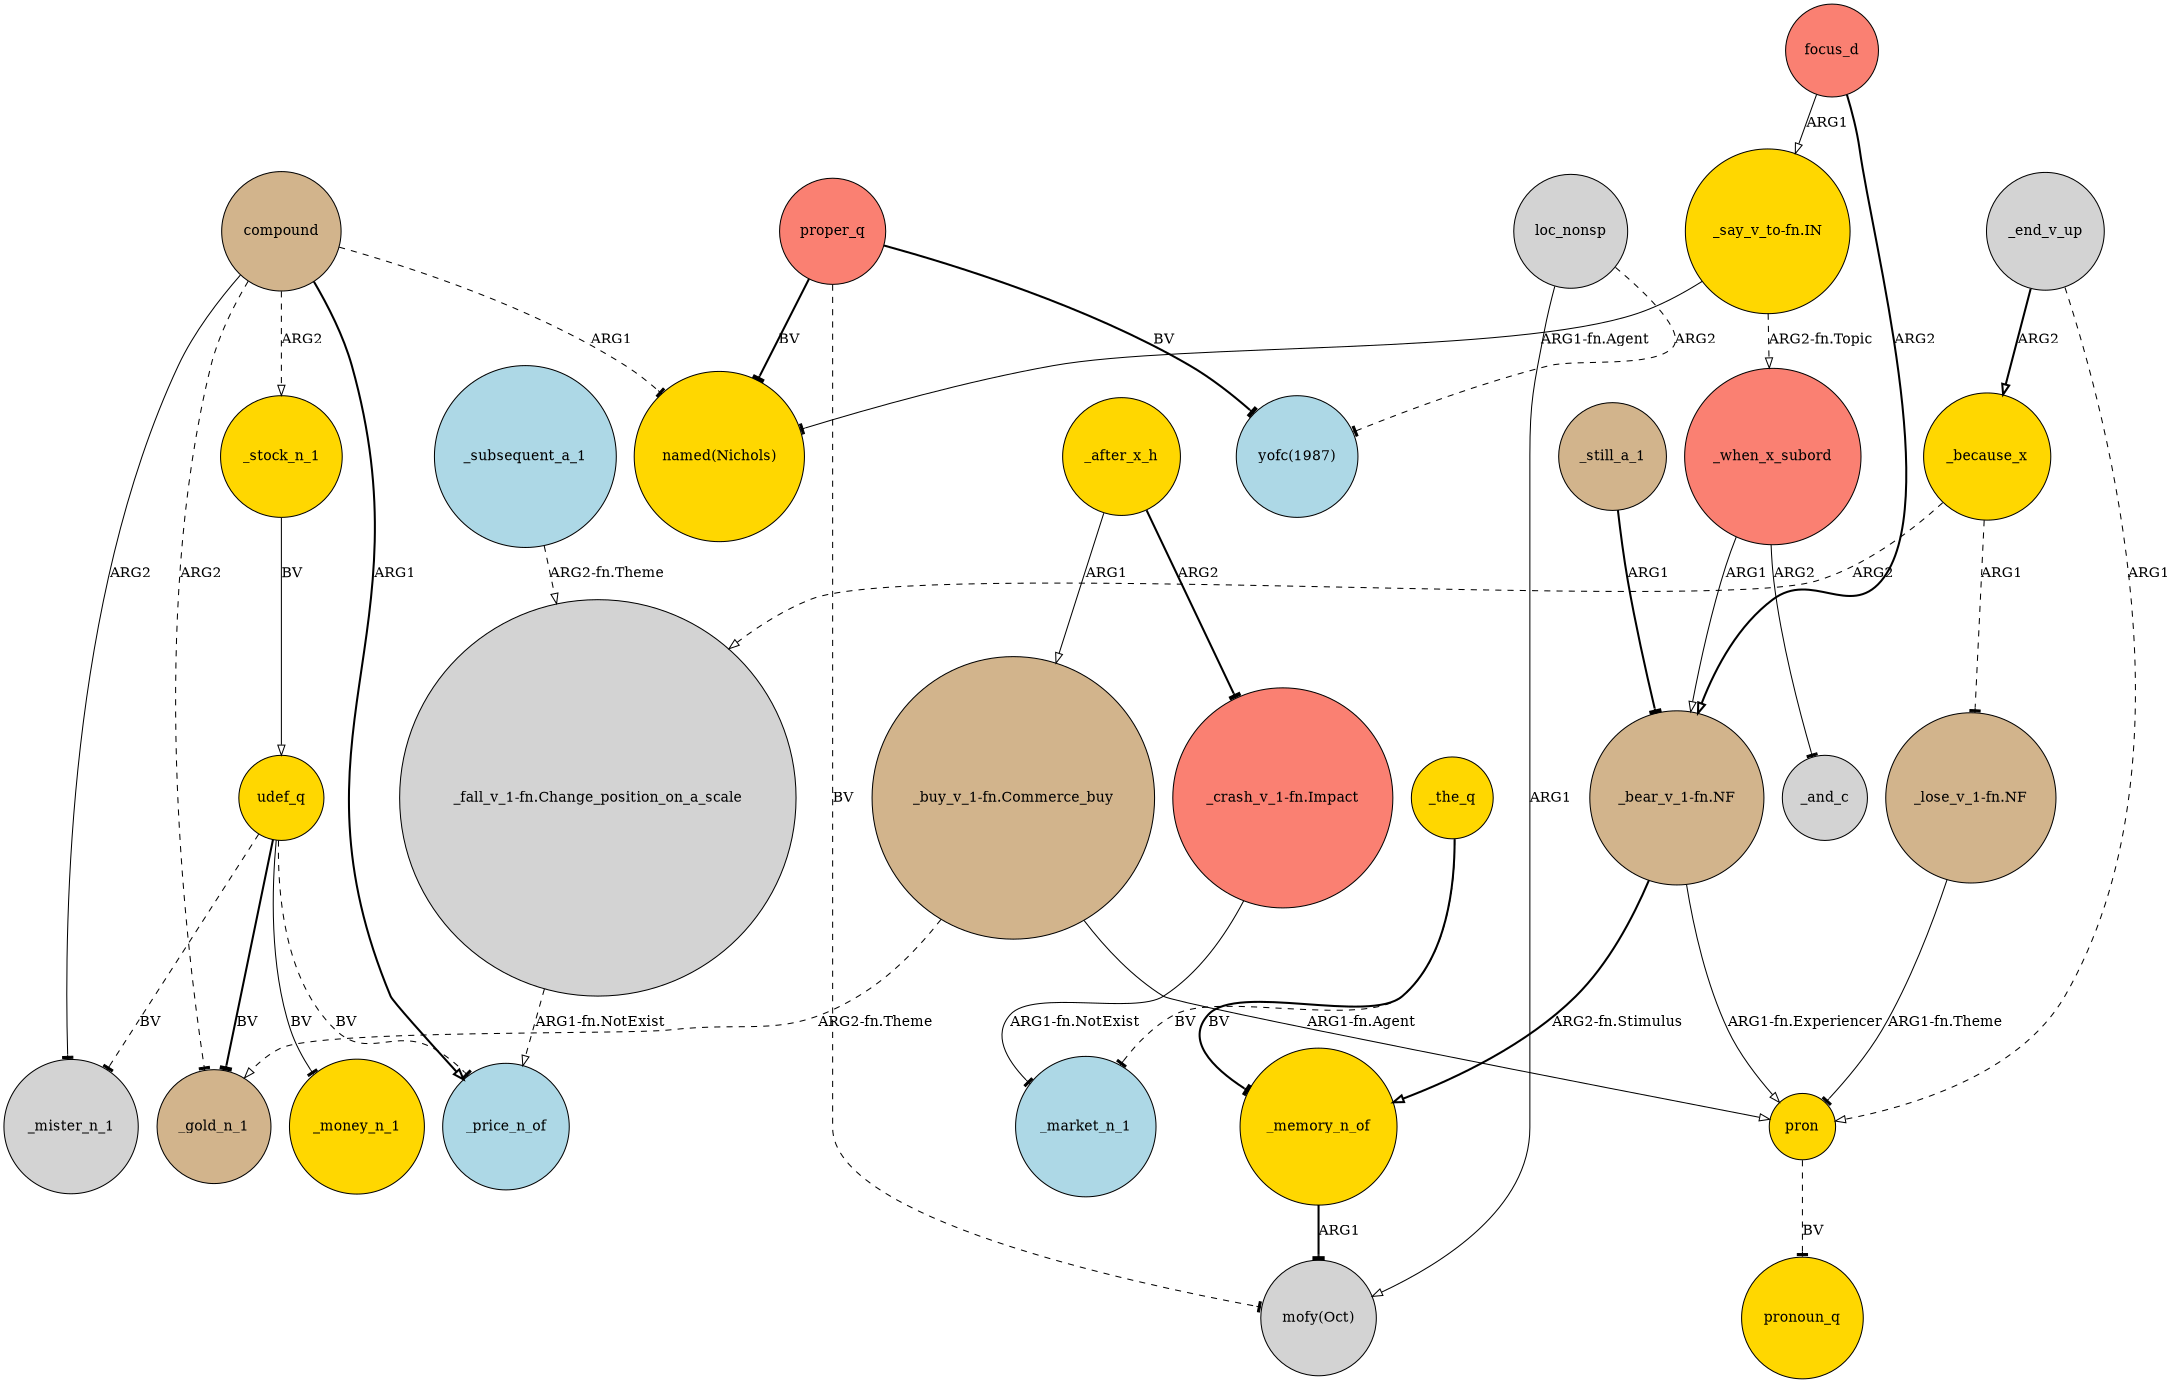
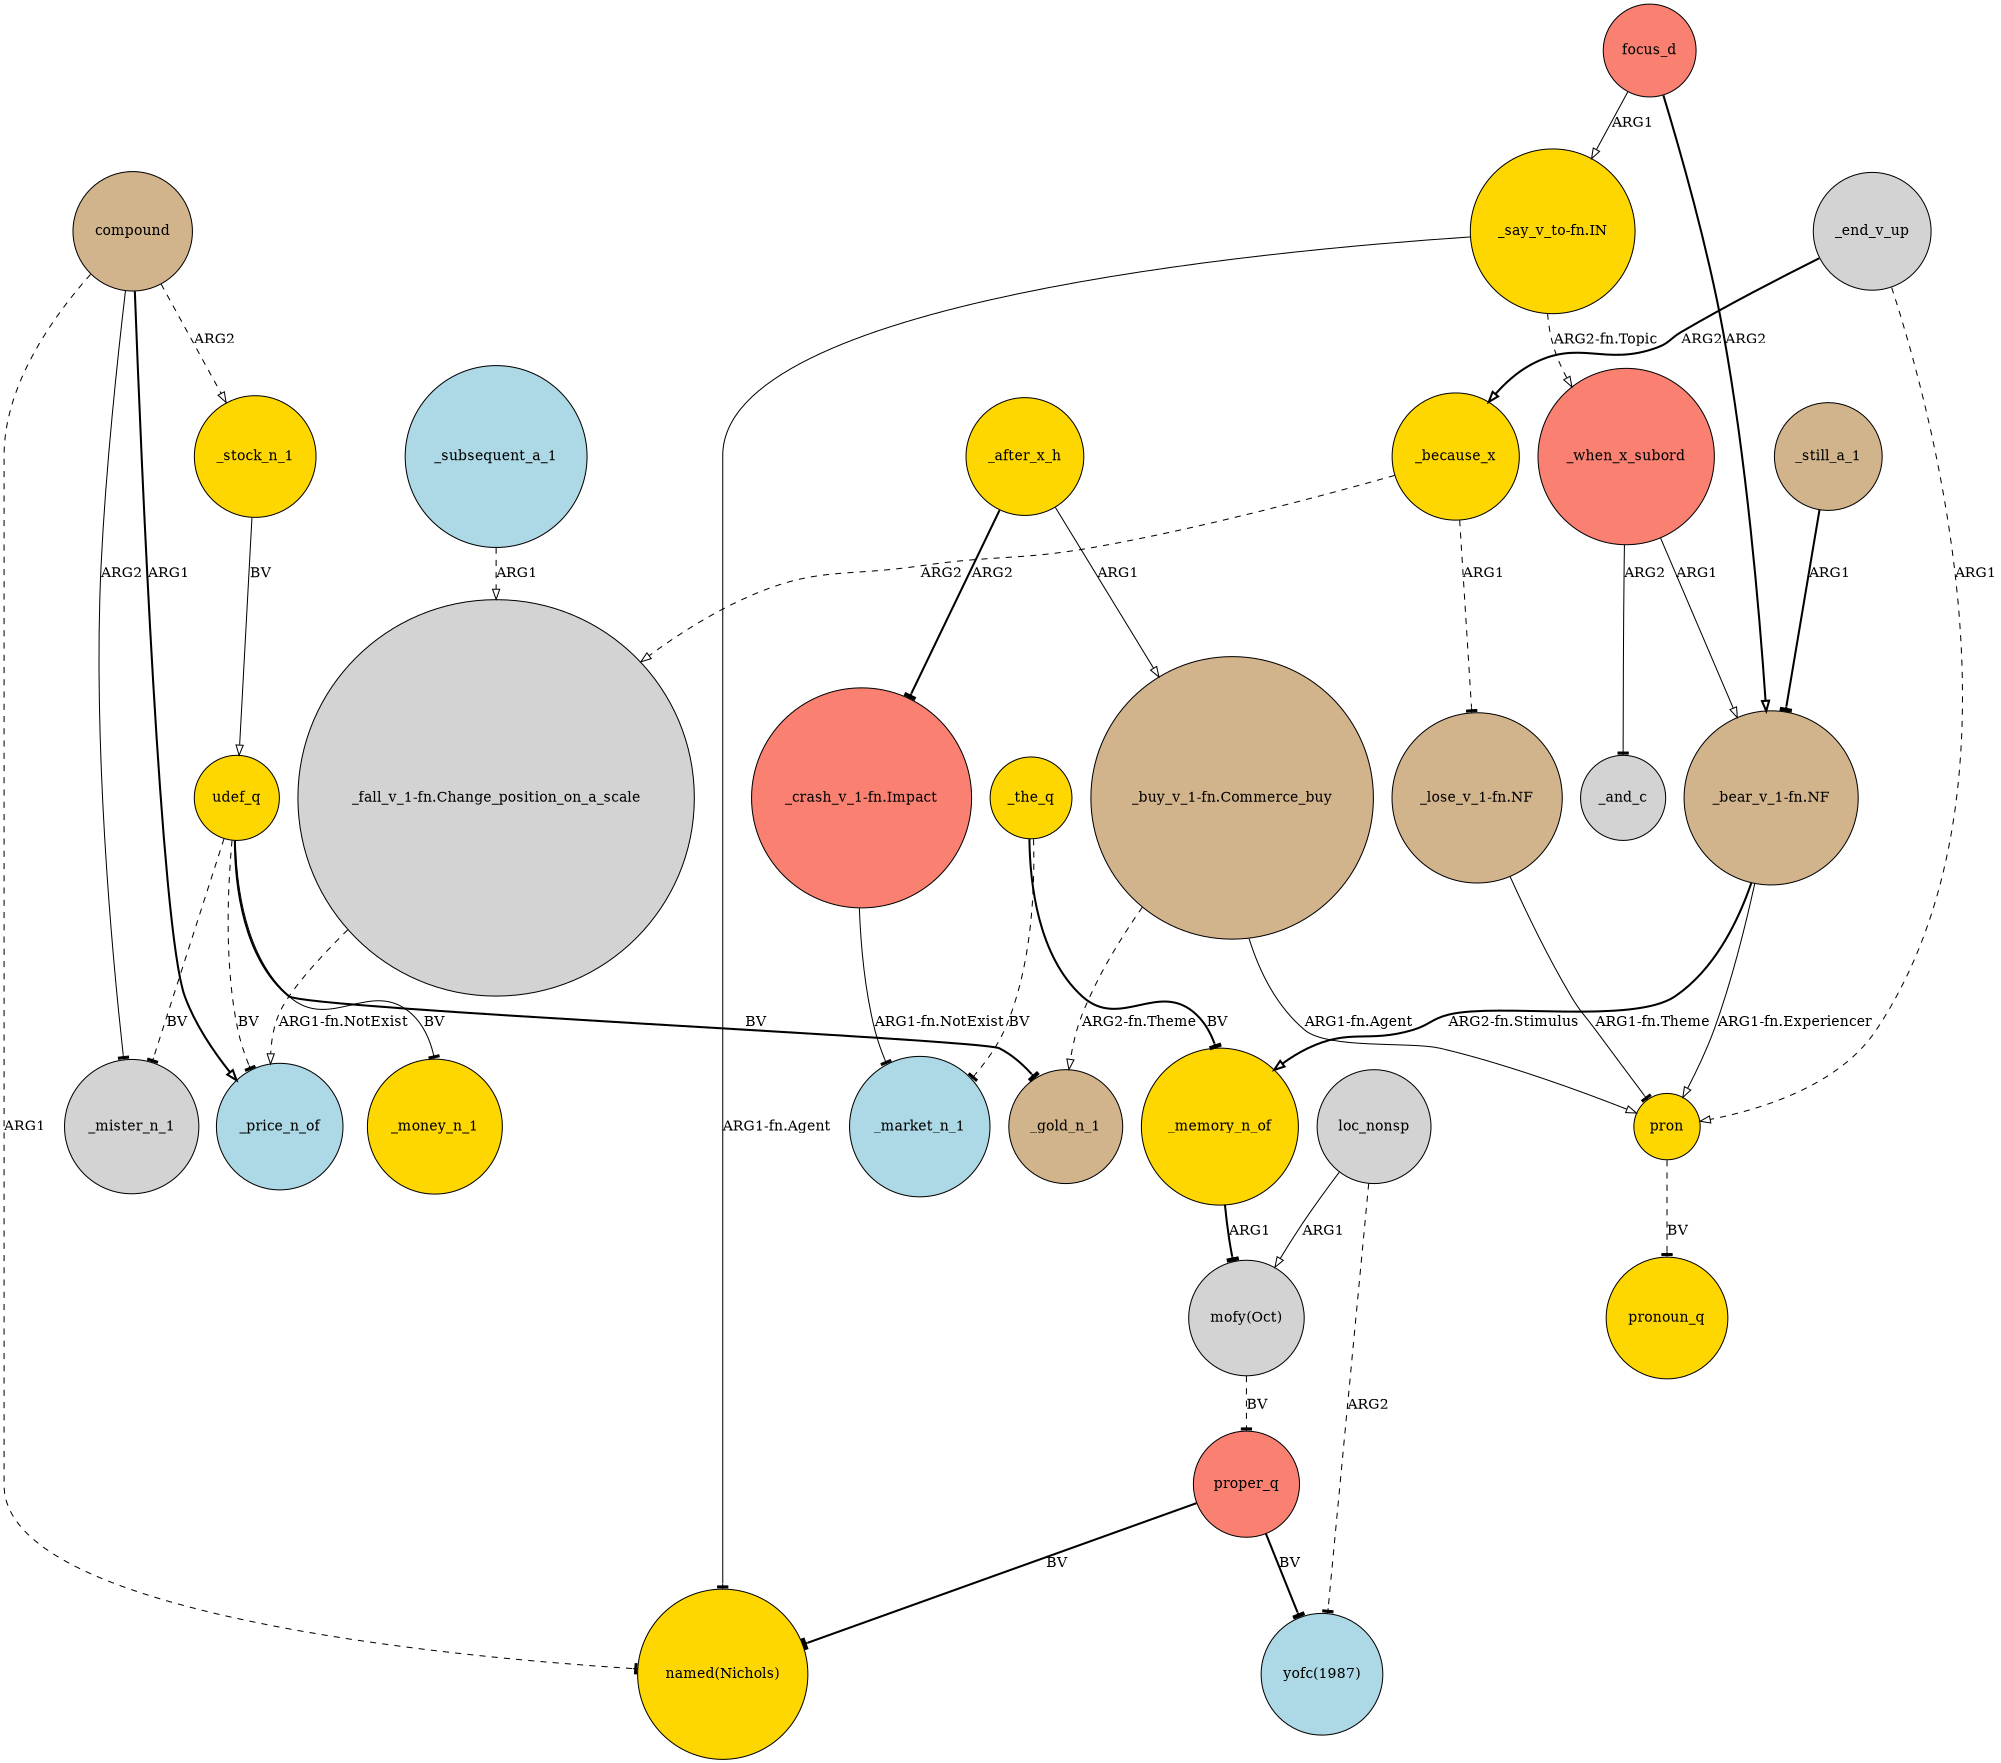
(607, 573) -> (517, 574)
(176, 668) -> none
(833, 944) -> (1246, 1401)
